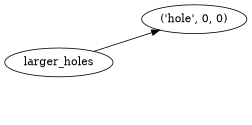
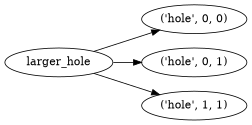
(59, 62) -> (59, 62)
none -> (194, 62)
none -> (194, 106)
